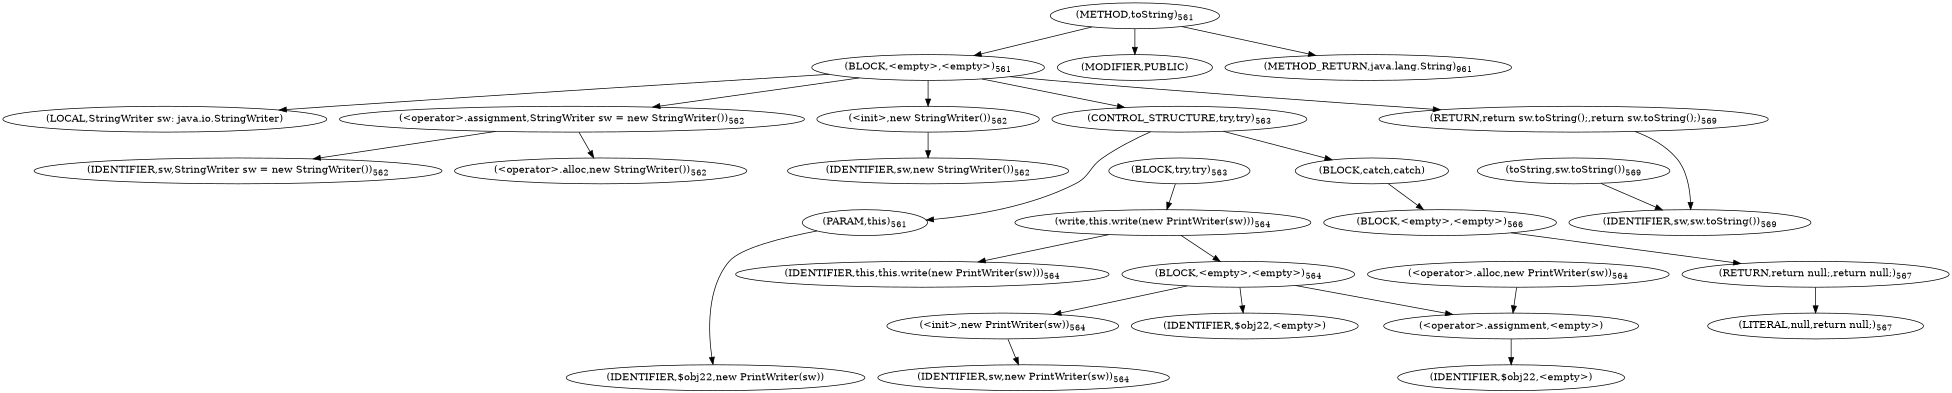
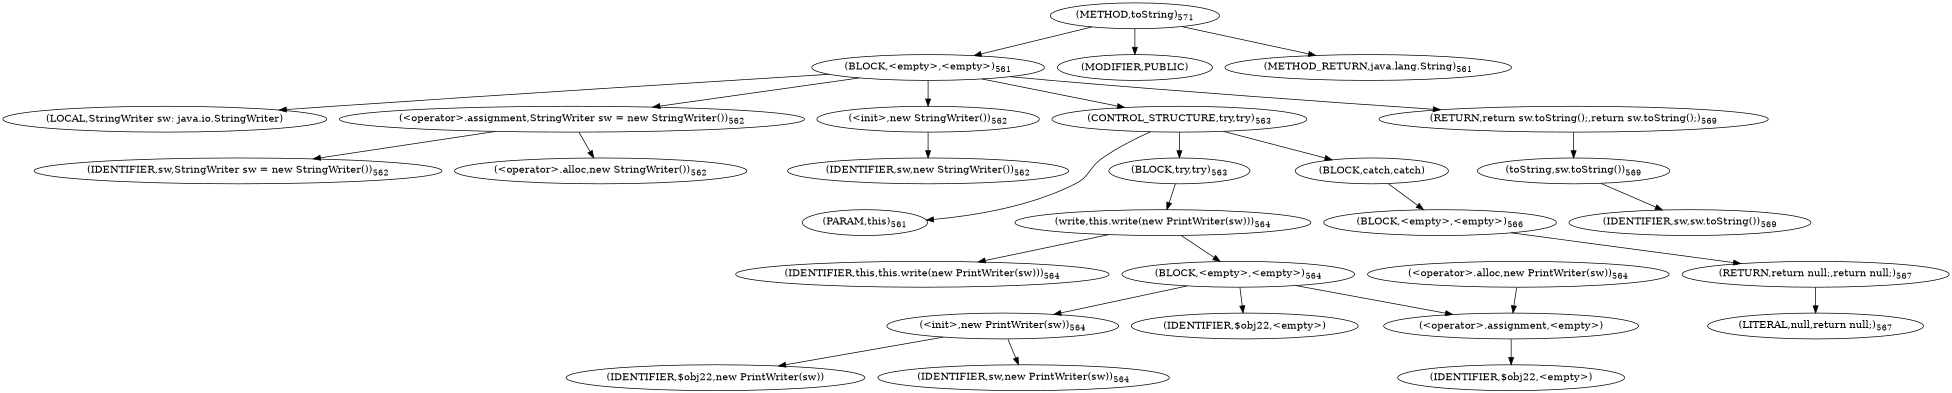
(1186, 15) -> (1186, 15)
(1464, 66) -> (1464, 66)
none -> (1179, 142)
(1676, 157) -> (1574, 142)
(727, 264) -> (865, 351)
